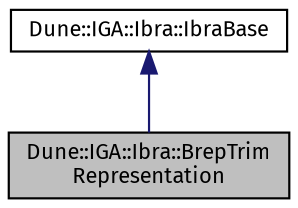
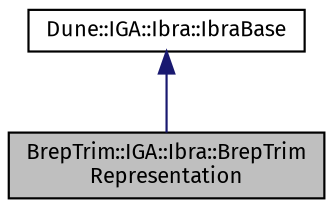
(149, 165) -> (167, 165)
